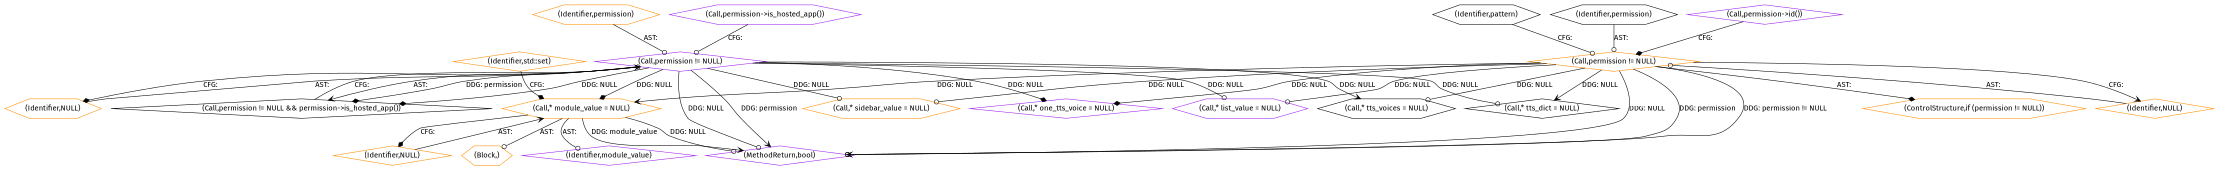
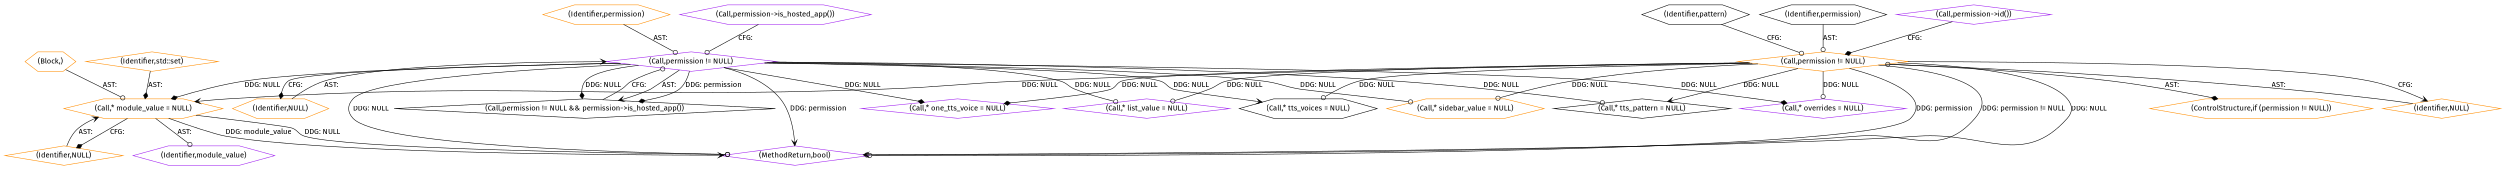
(538, 85) -> (156, 85)
(1240, 109) -> (1147, 109)
(1542, 109) -> (1642, 109)
none -> (1823, 109)
(534, 132) -> (93, 83)
(609, 156) -> (204, 156)
